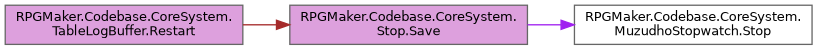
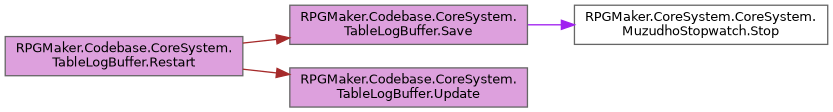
(409, 25) -> (409, 25)
(693, 25) -> (701, 25)
none -> (409, 87)
